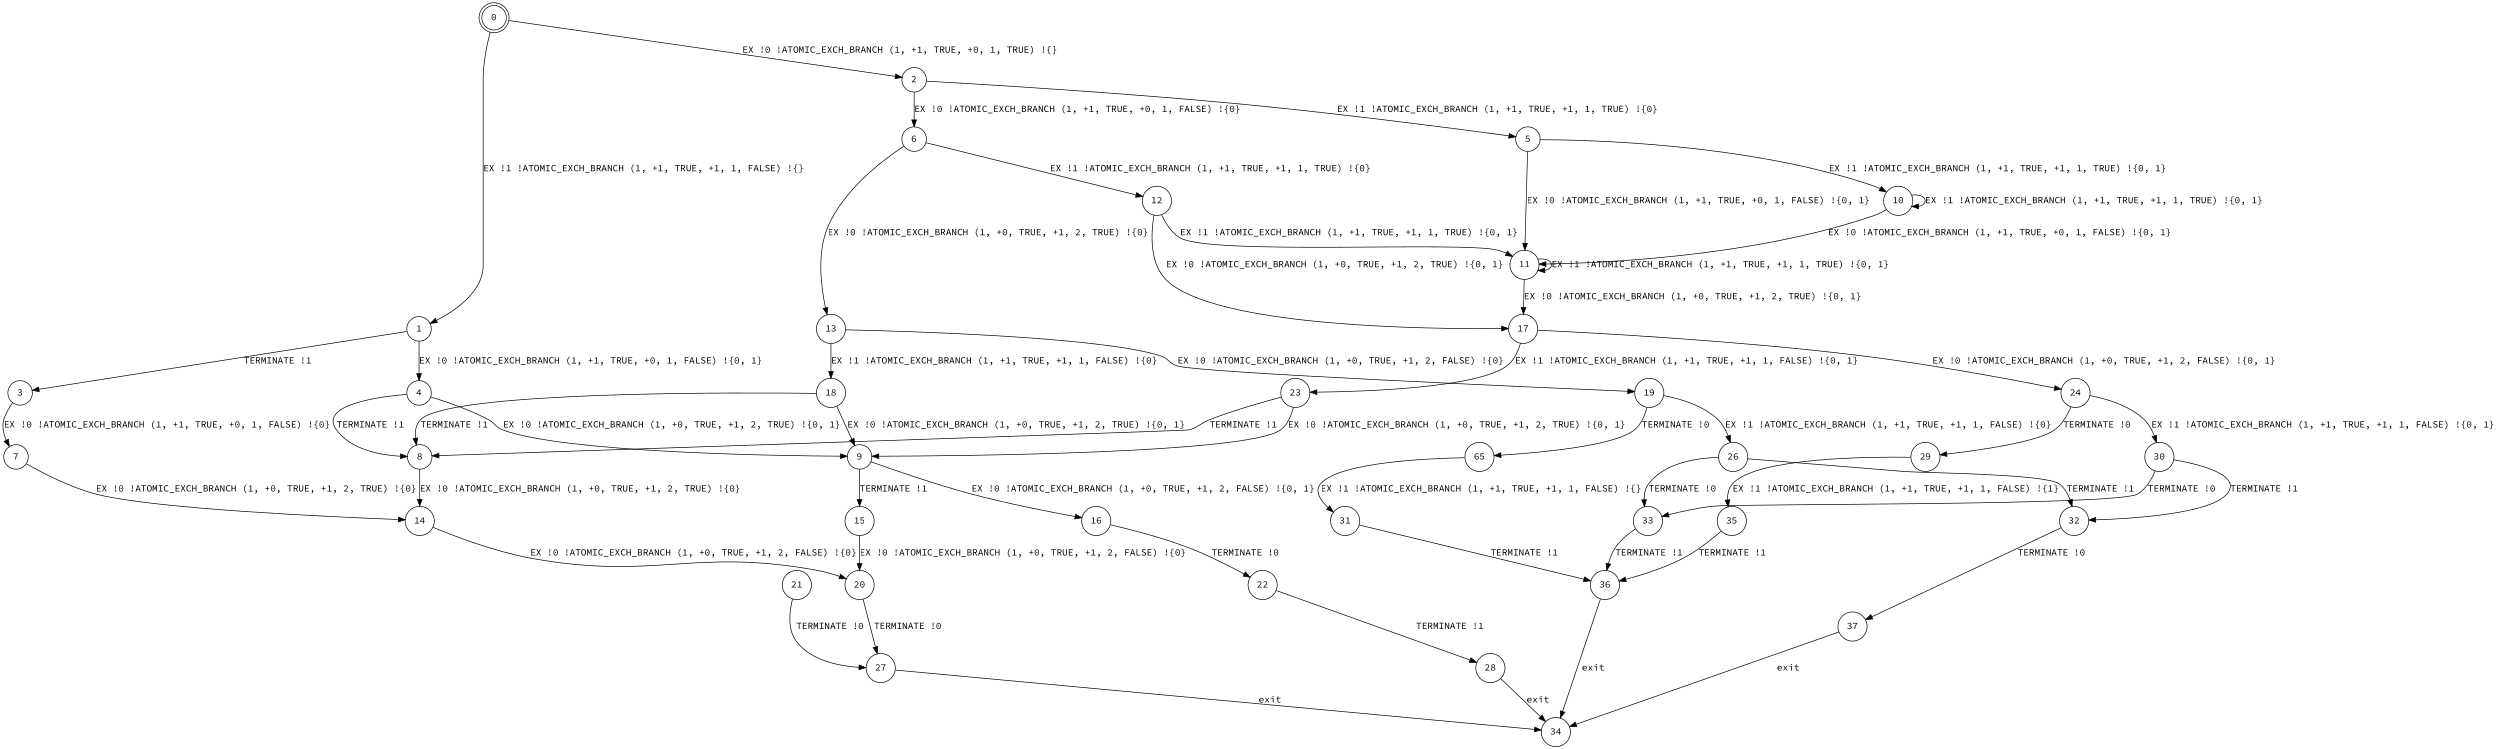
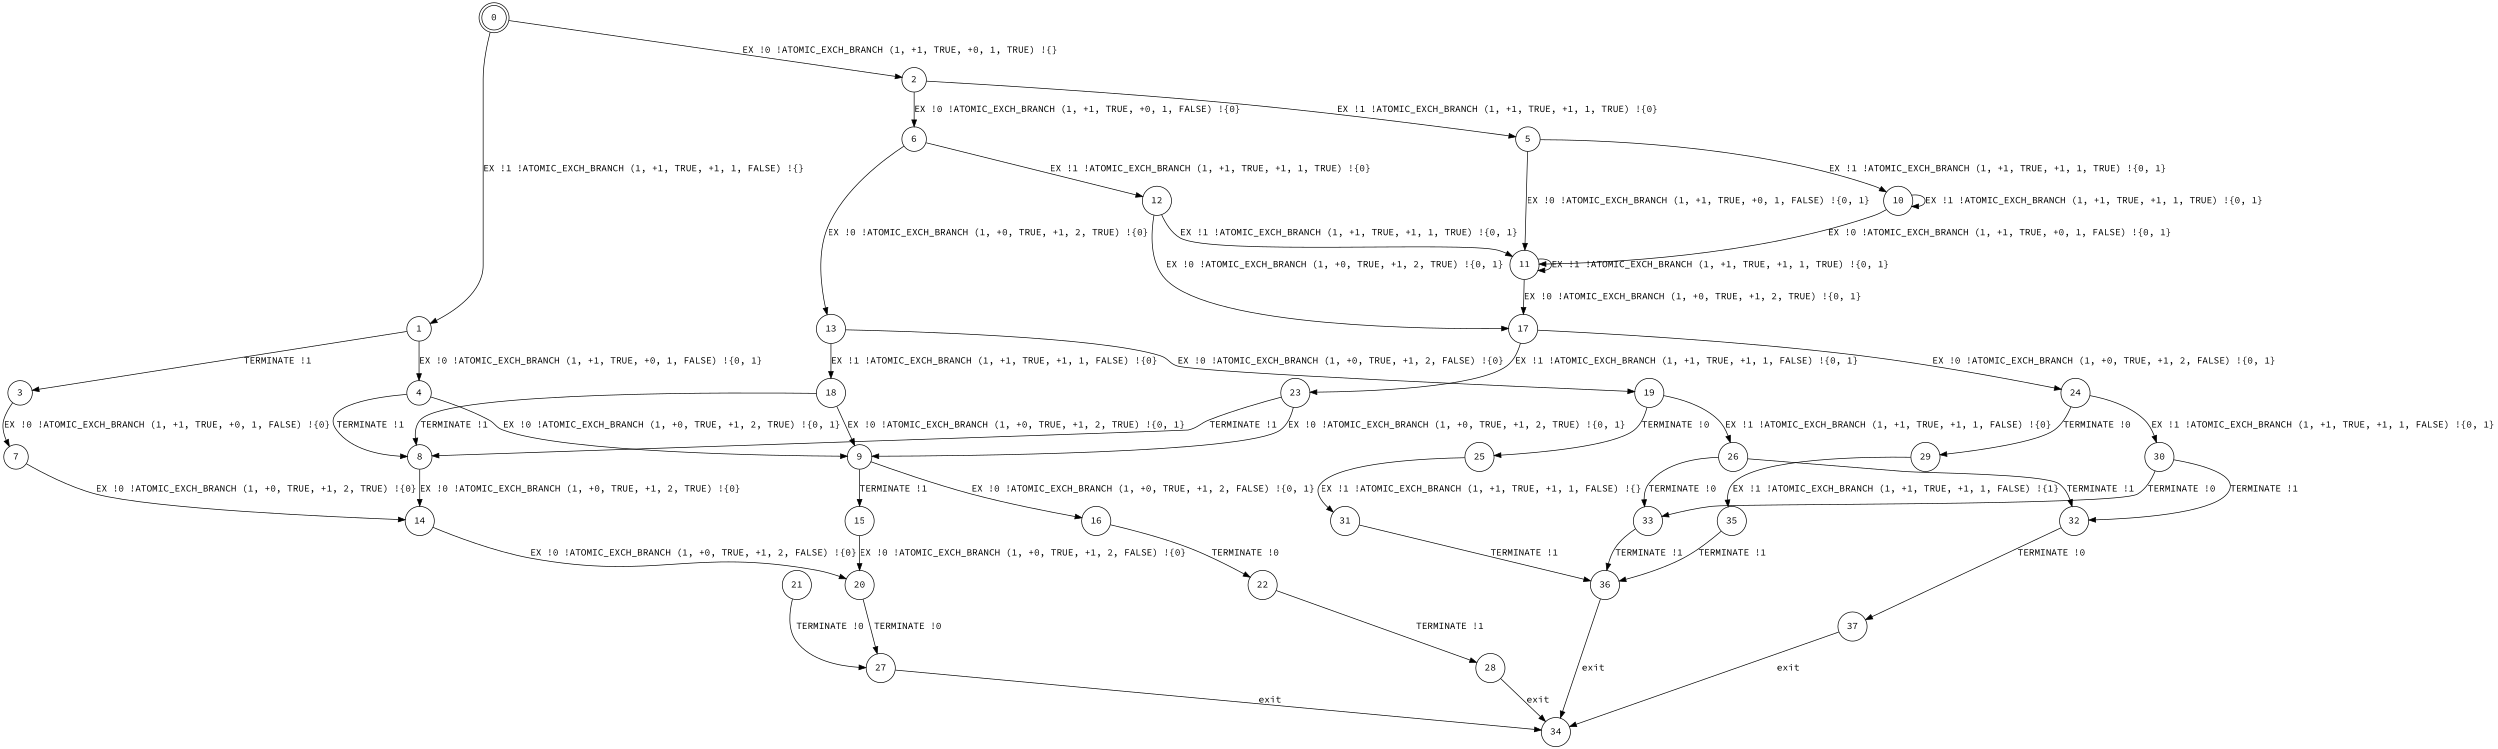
(1479, 457) -> (1479, 457)
